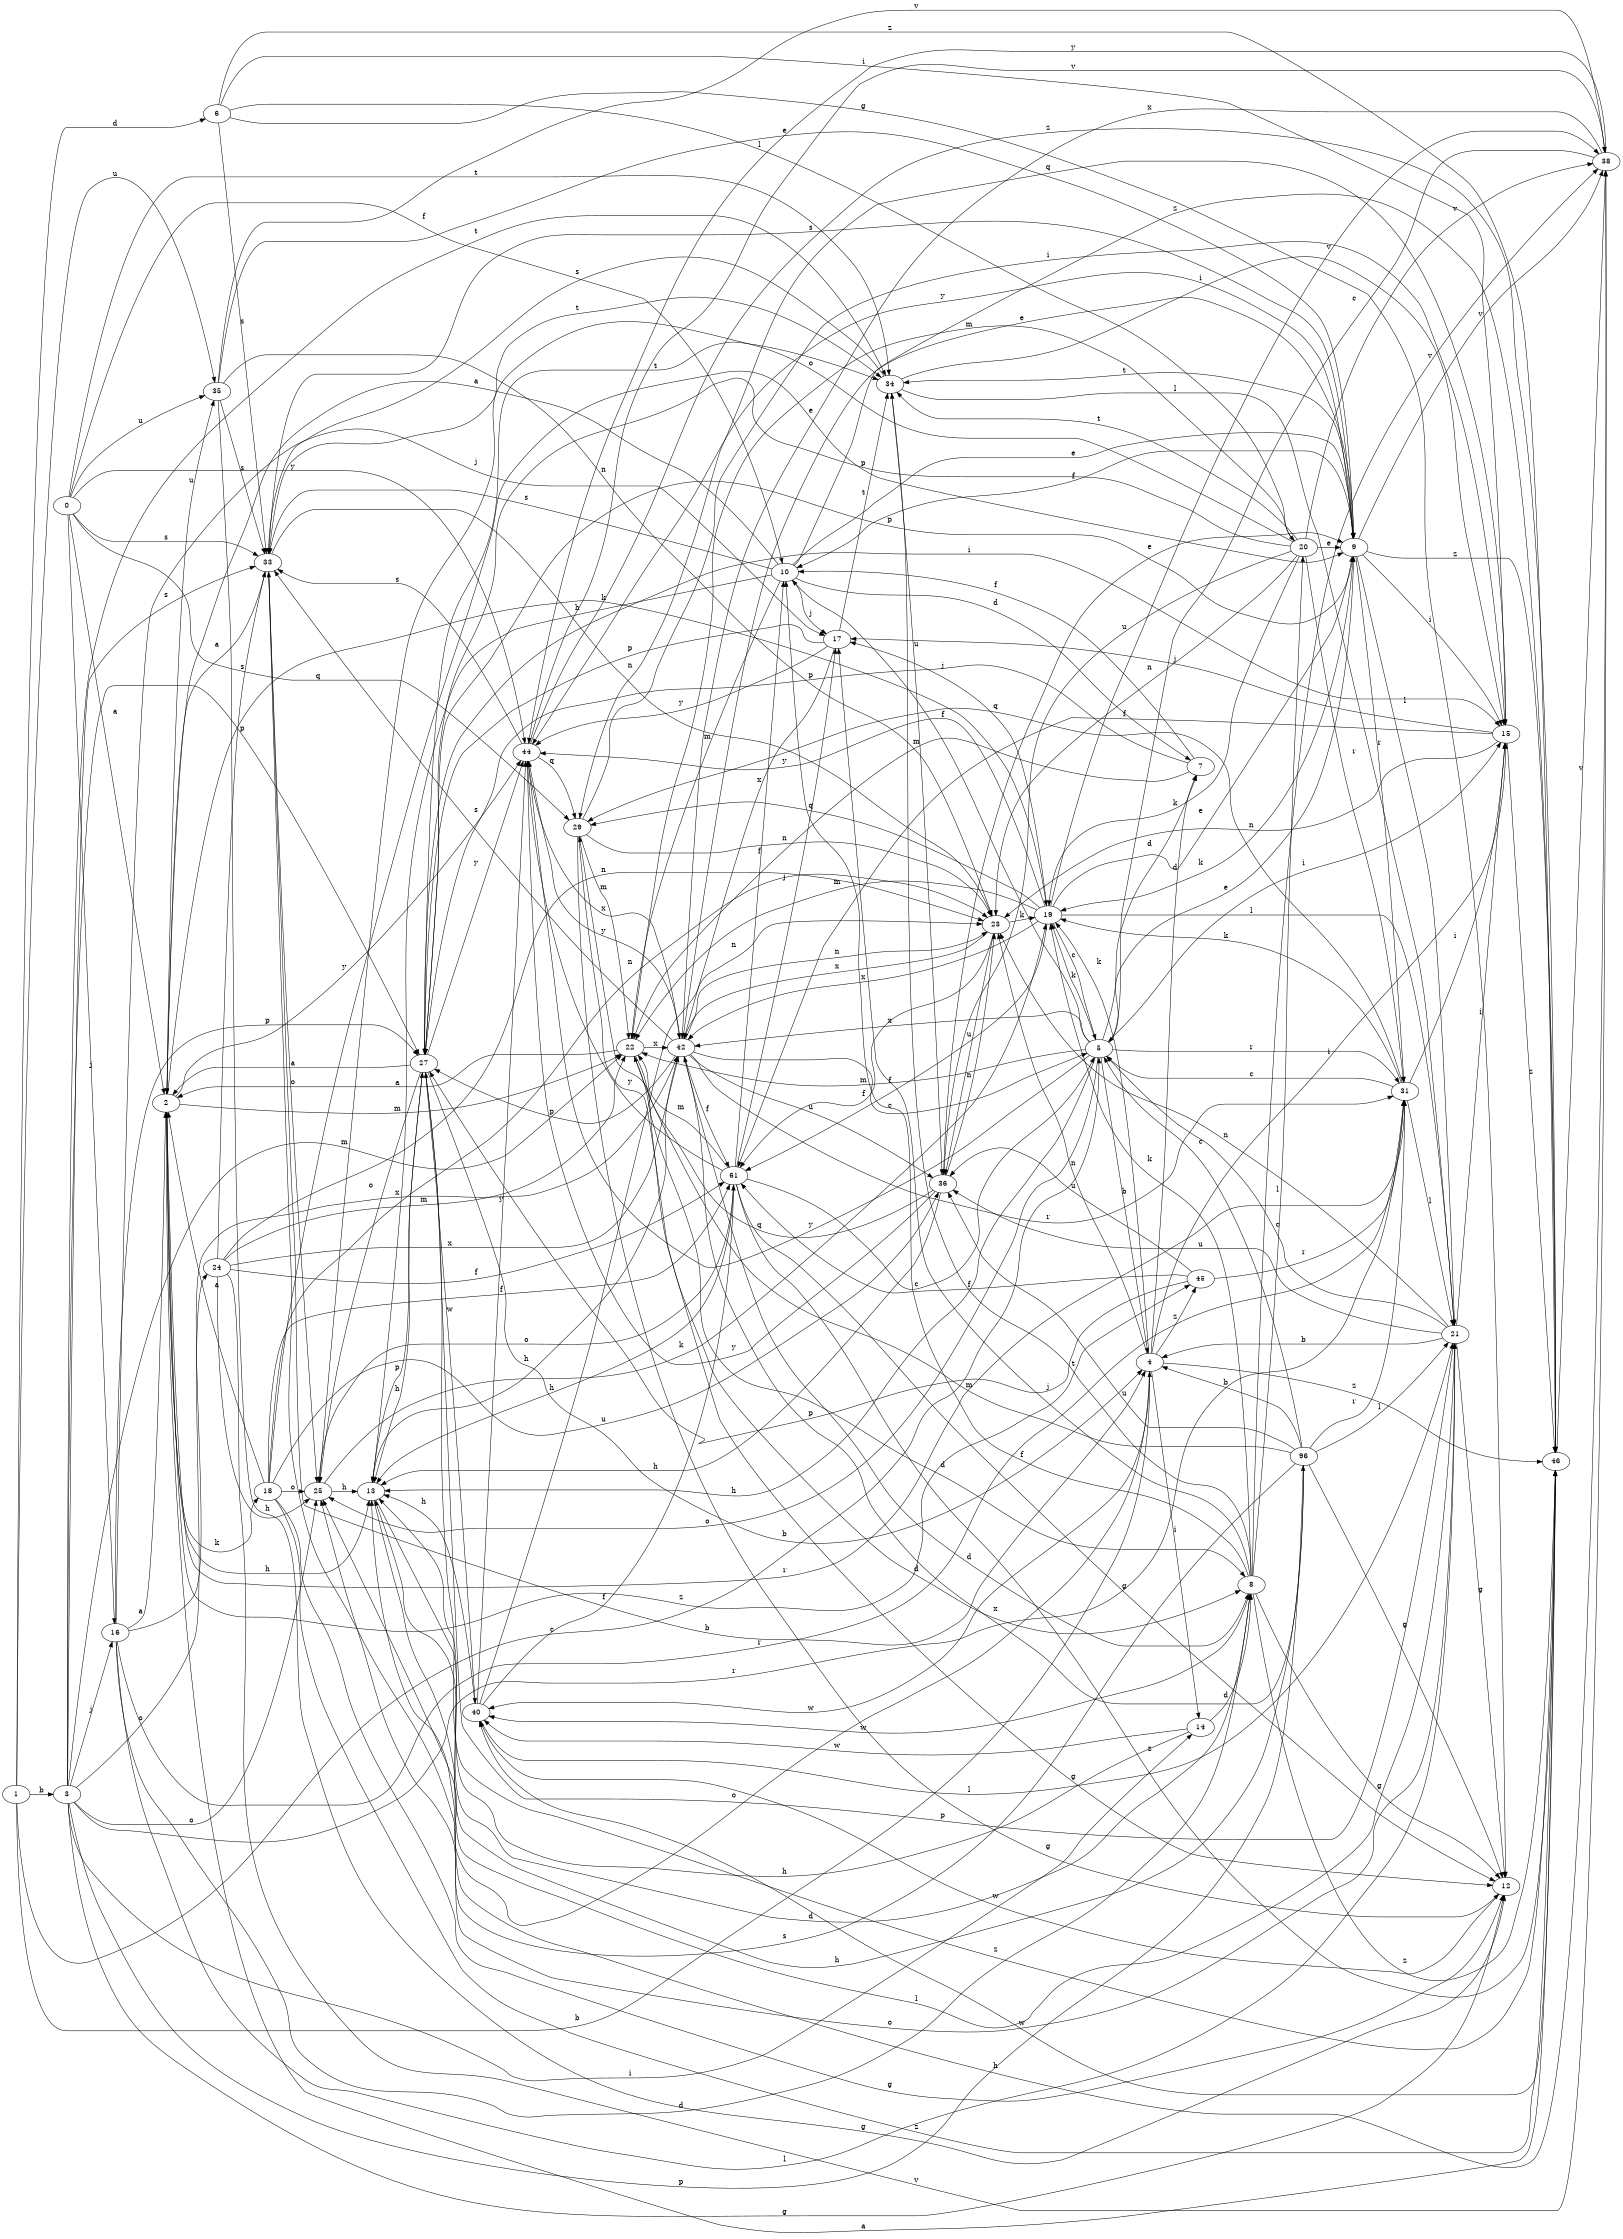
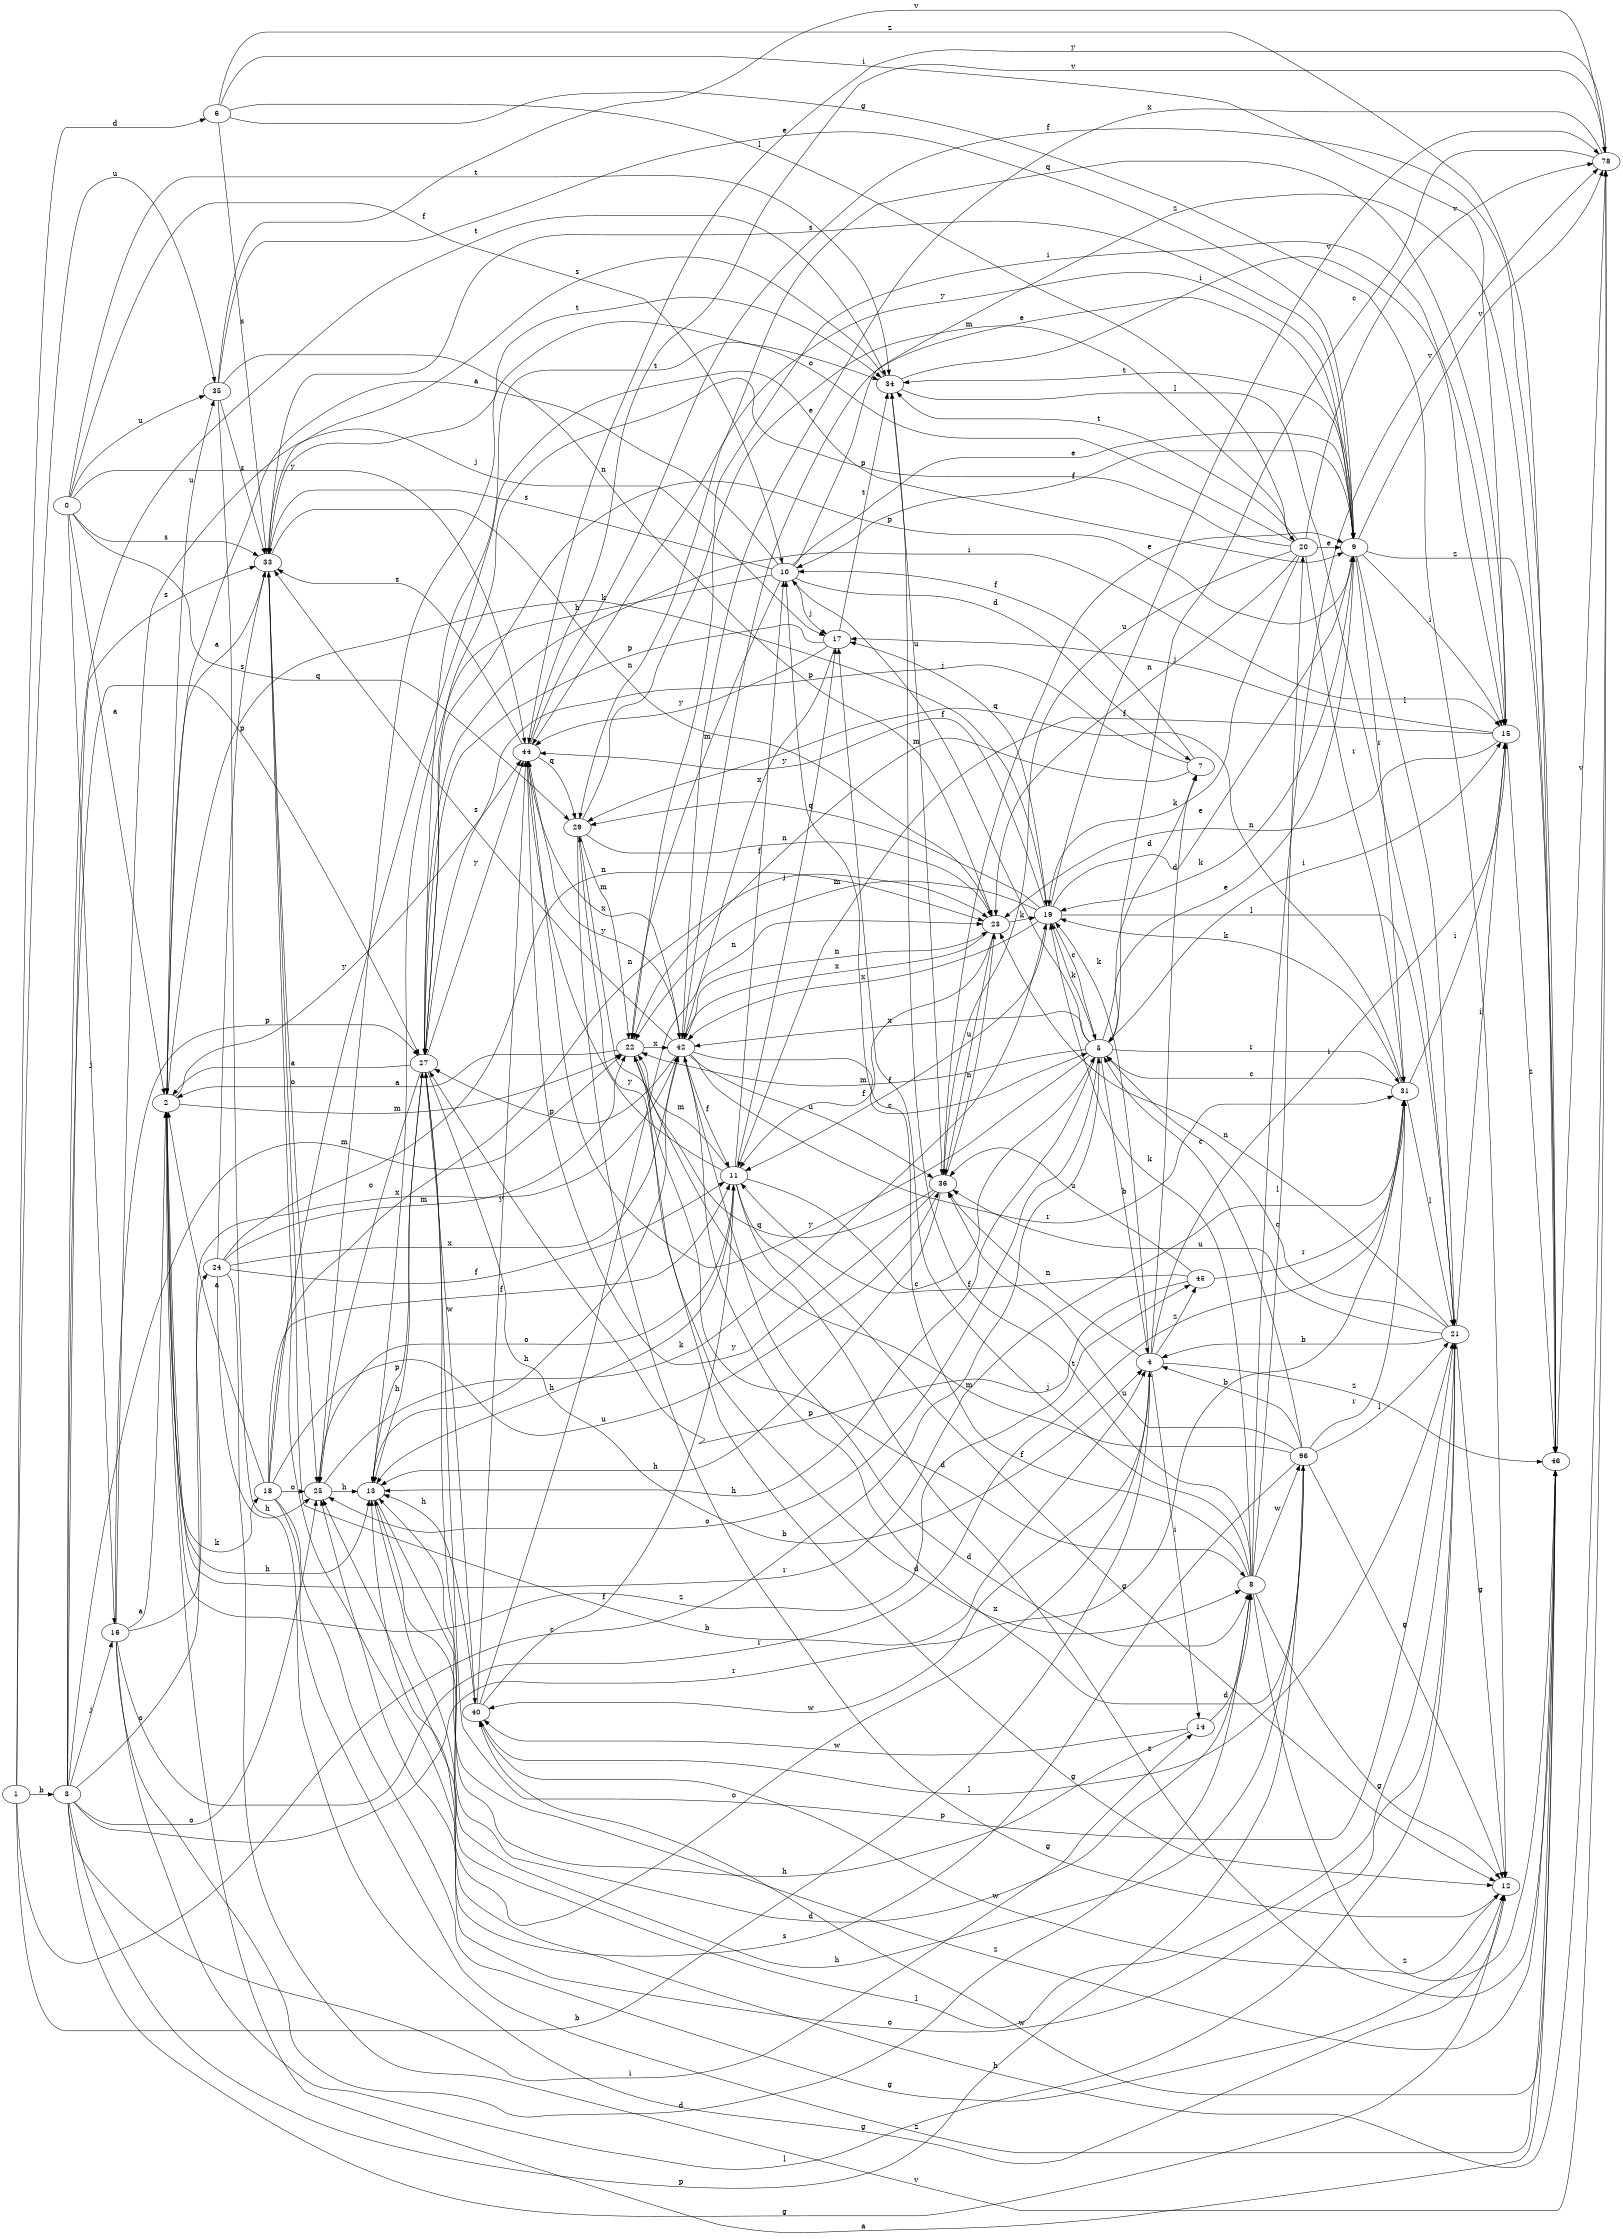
(1048, 128) -> (1048, 128)
(1606, 162) -> (1606, 162)
(1066, 1148) -> (1036, 1278)
(734, 1176) -> (734, 1176)
(895, 1733) -> (1277, 1523)
